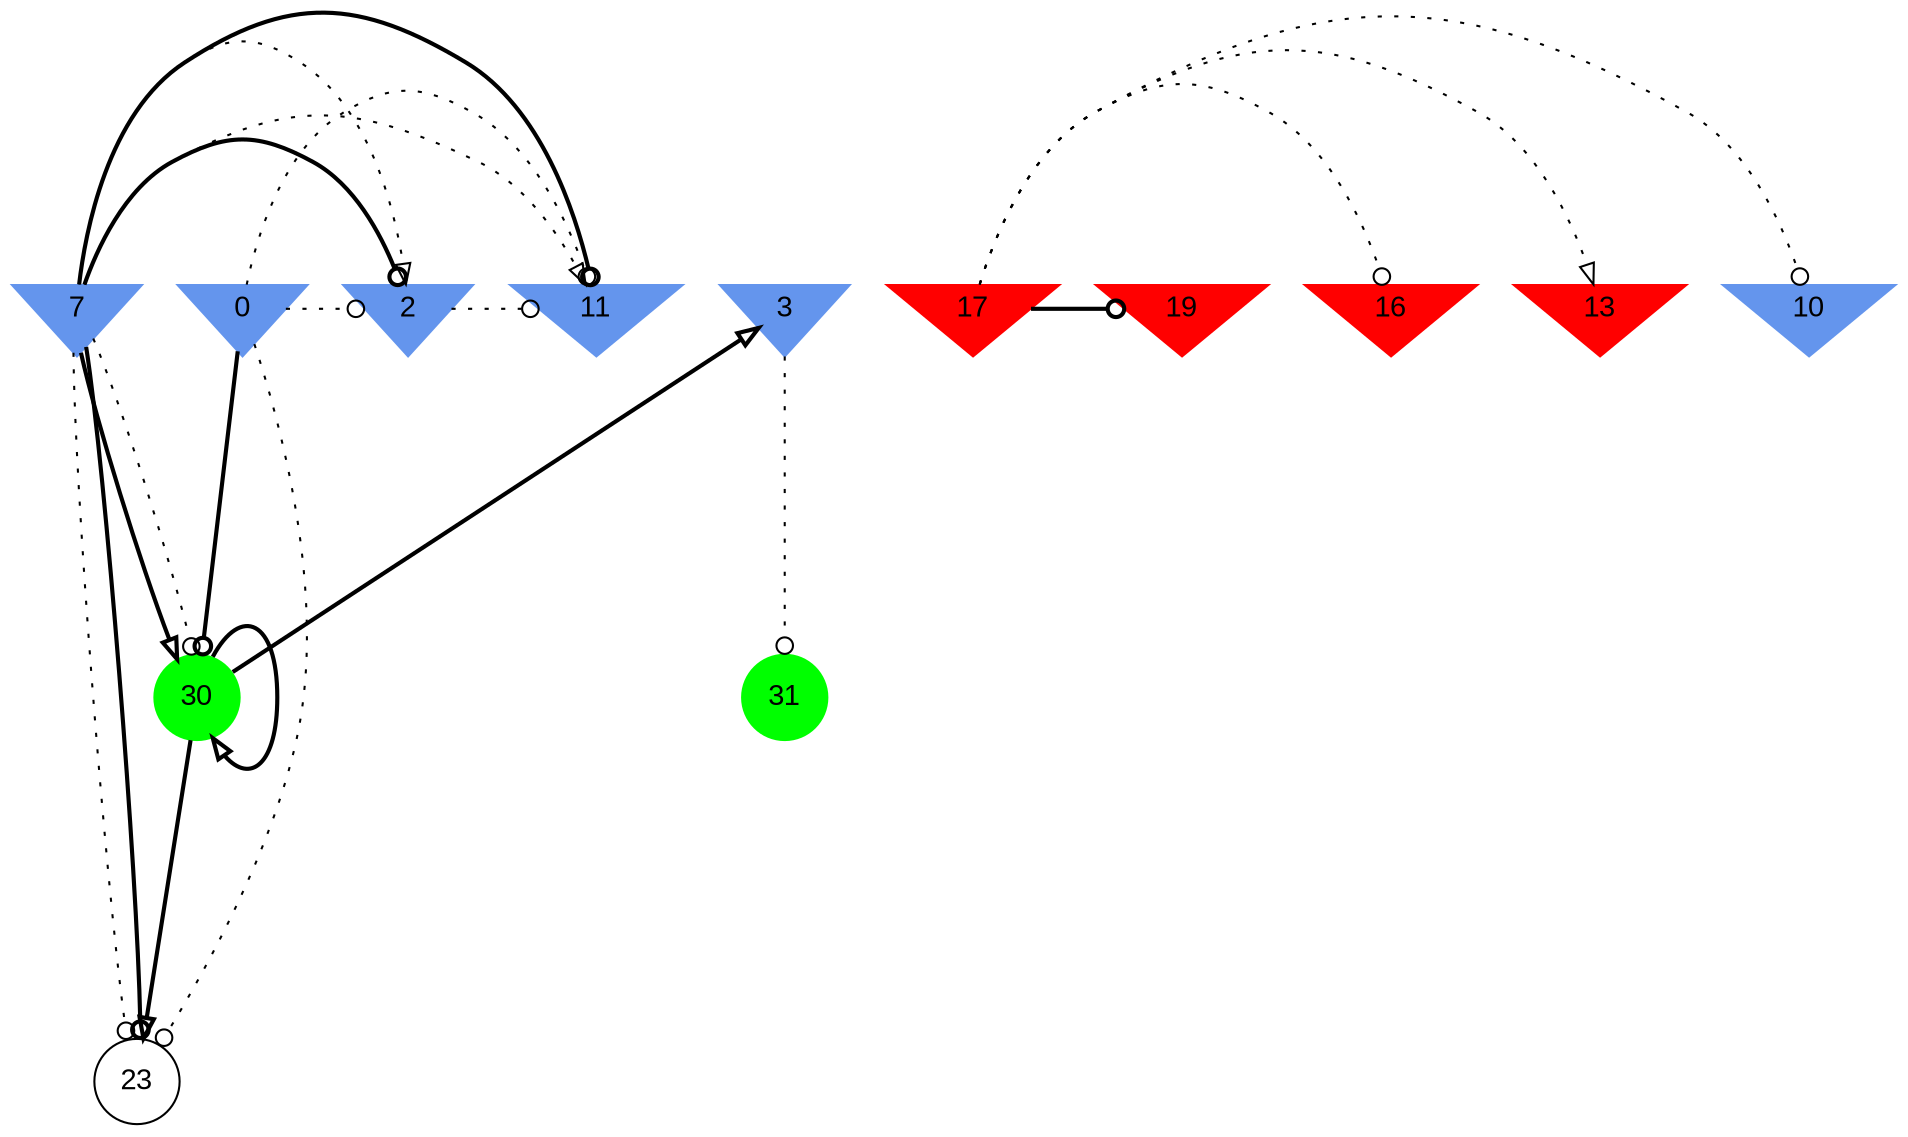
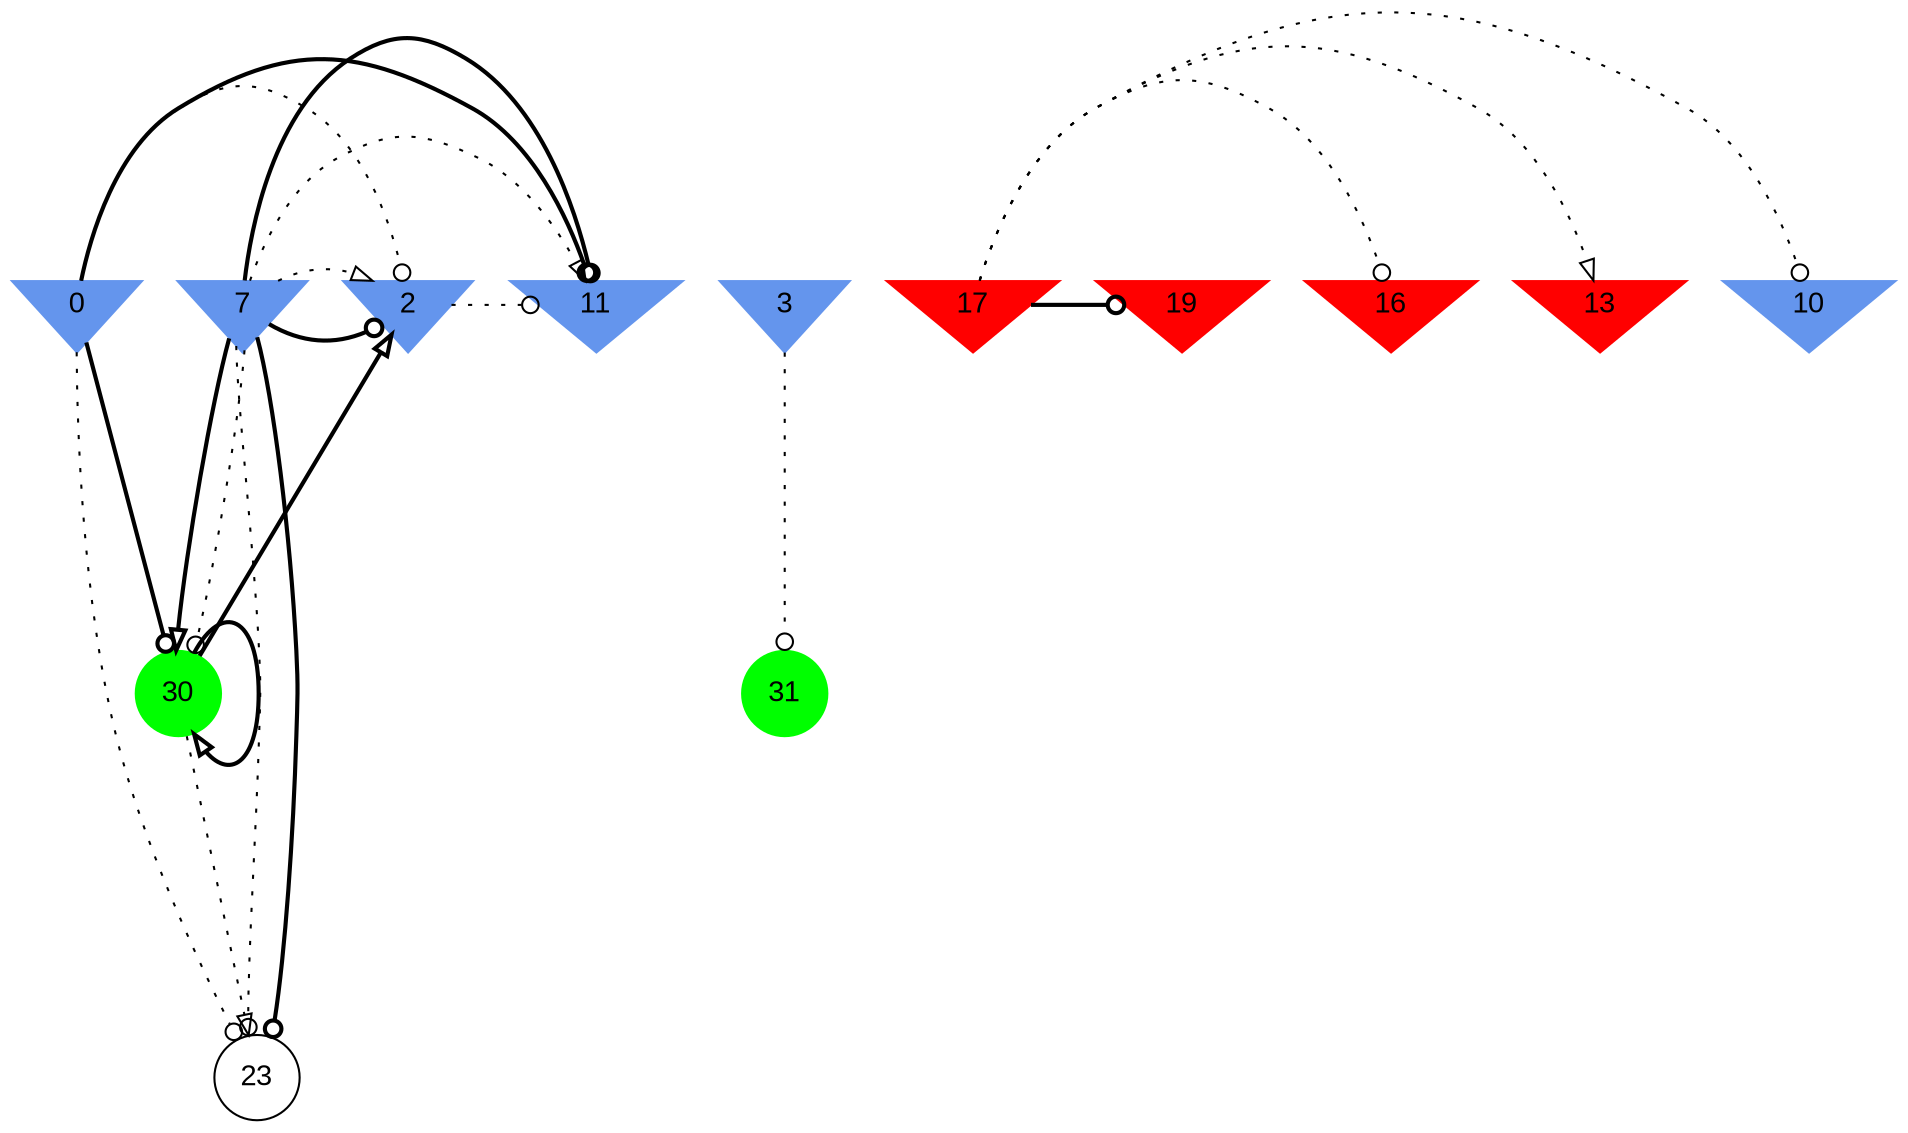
(405, 91) -> (322, 59)
(487, 506) -> (299, 489)
(169, 879) -> (216, 875)
